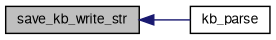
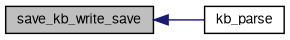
(72, 20) -> (80, 20)
